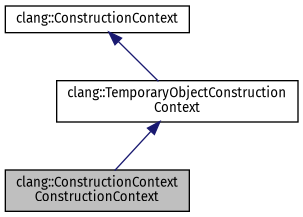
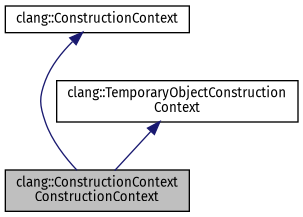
(138, 61) -> (41, 106)
